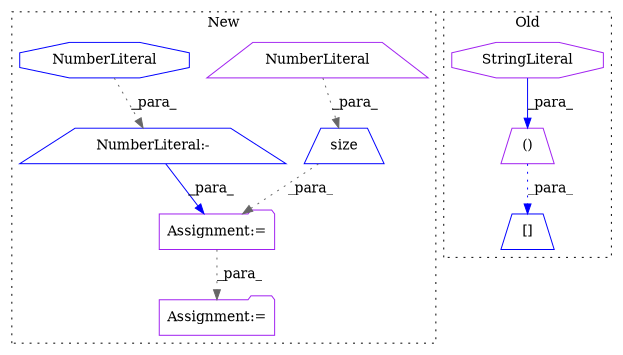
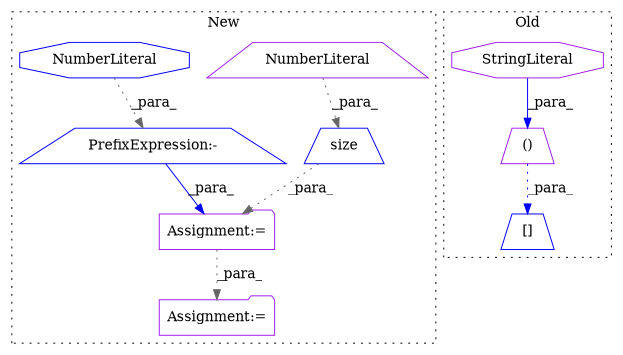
(153, 146) -> (153, 146)
